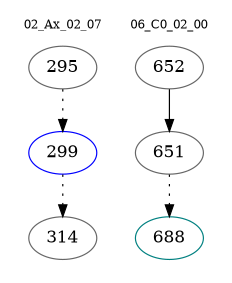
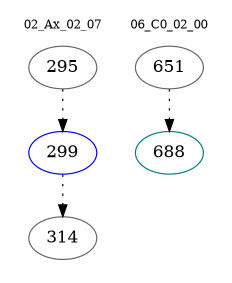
(169, 68) -> none
